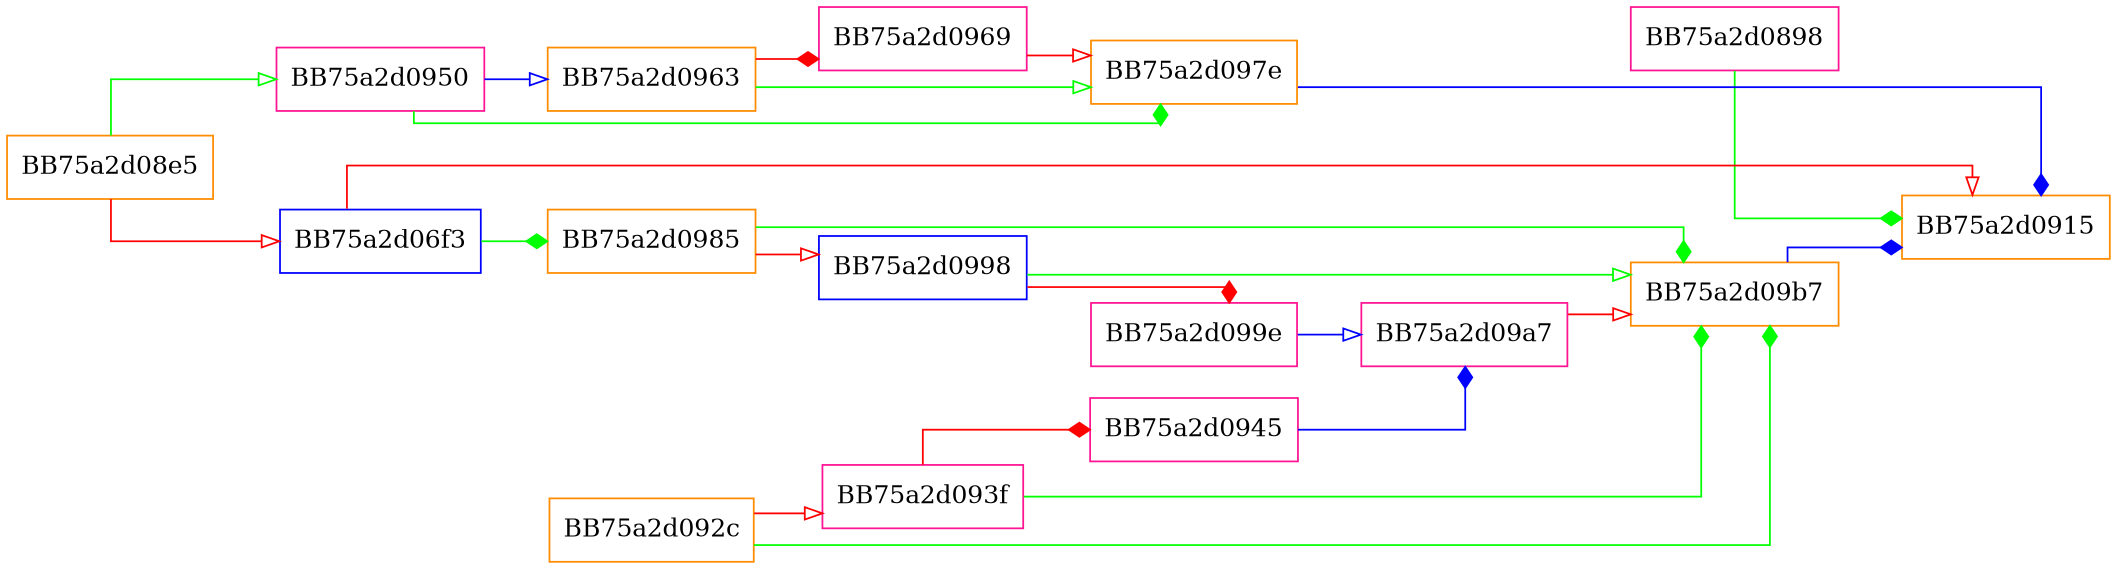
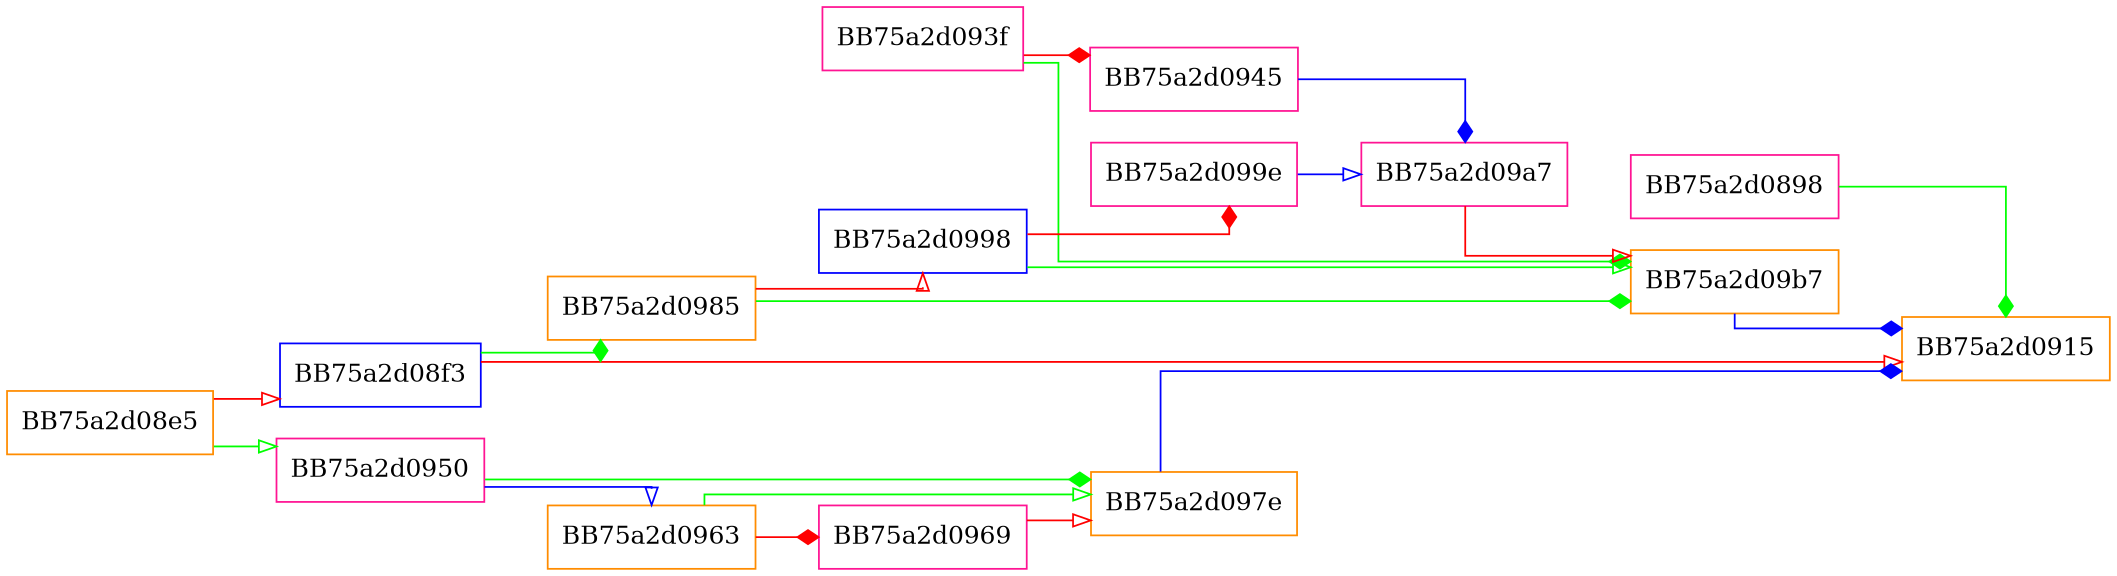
(380, 241) -> (380, 375)
(652, 530) -> none
